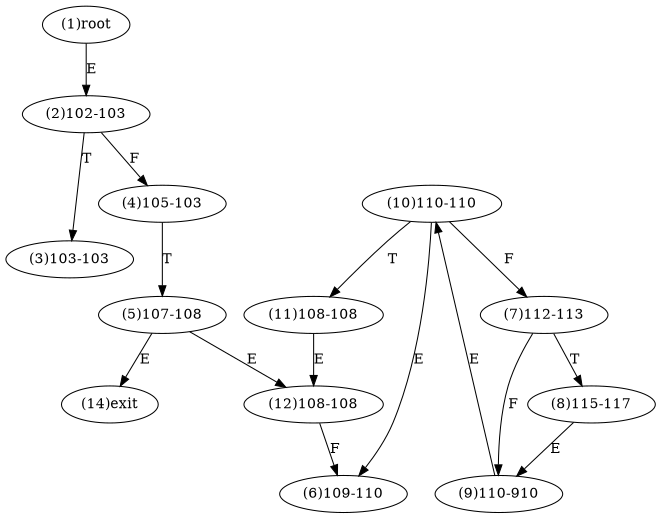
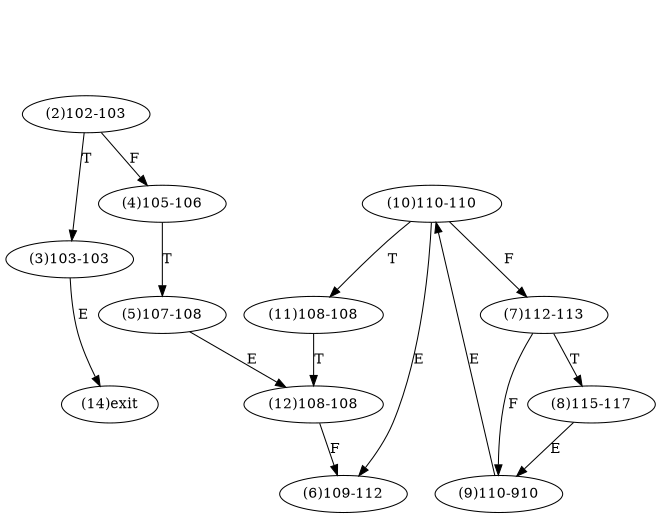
(86, 25) -> none
(162, 204) -> (162, 204)
(139, 355) -> (77, 329)
(319, 360) -> (319, 360)
(343, 494) -> (343, 494)
